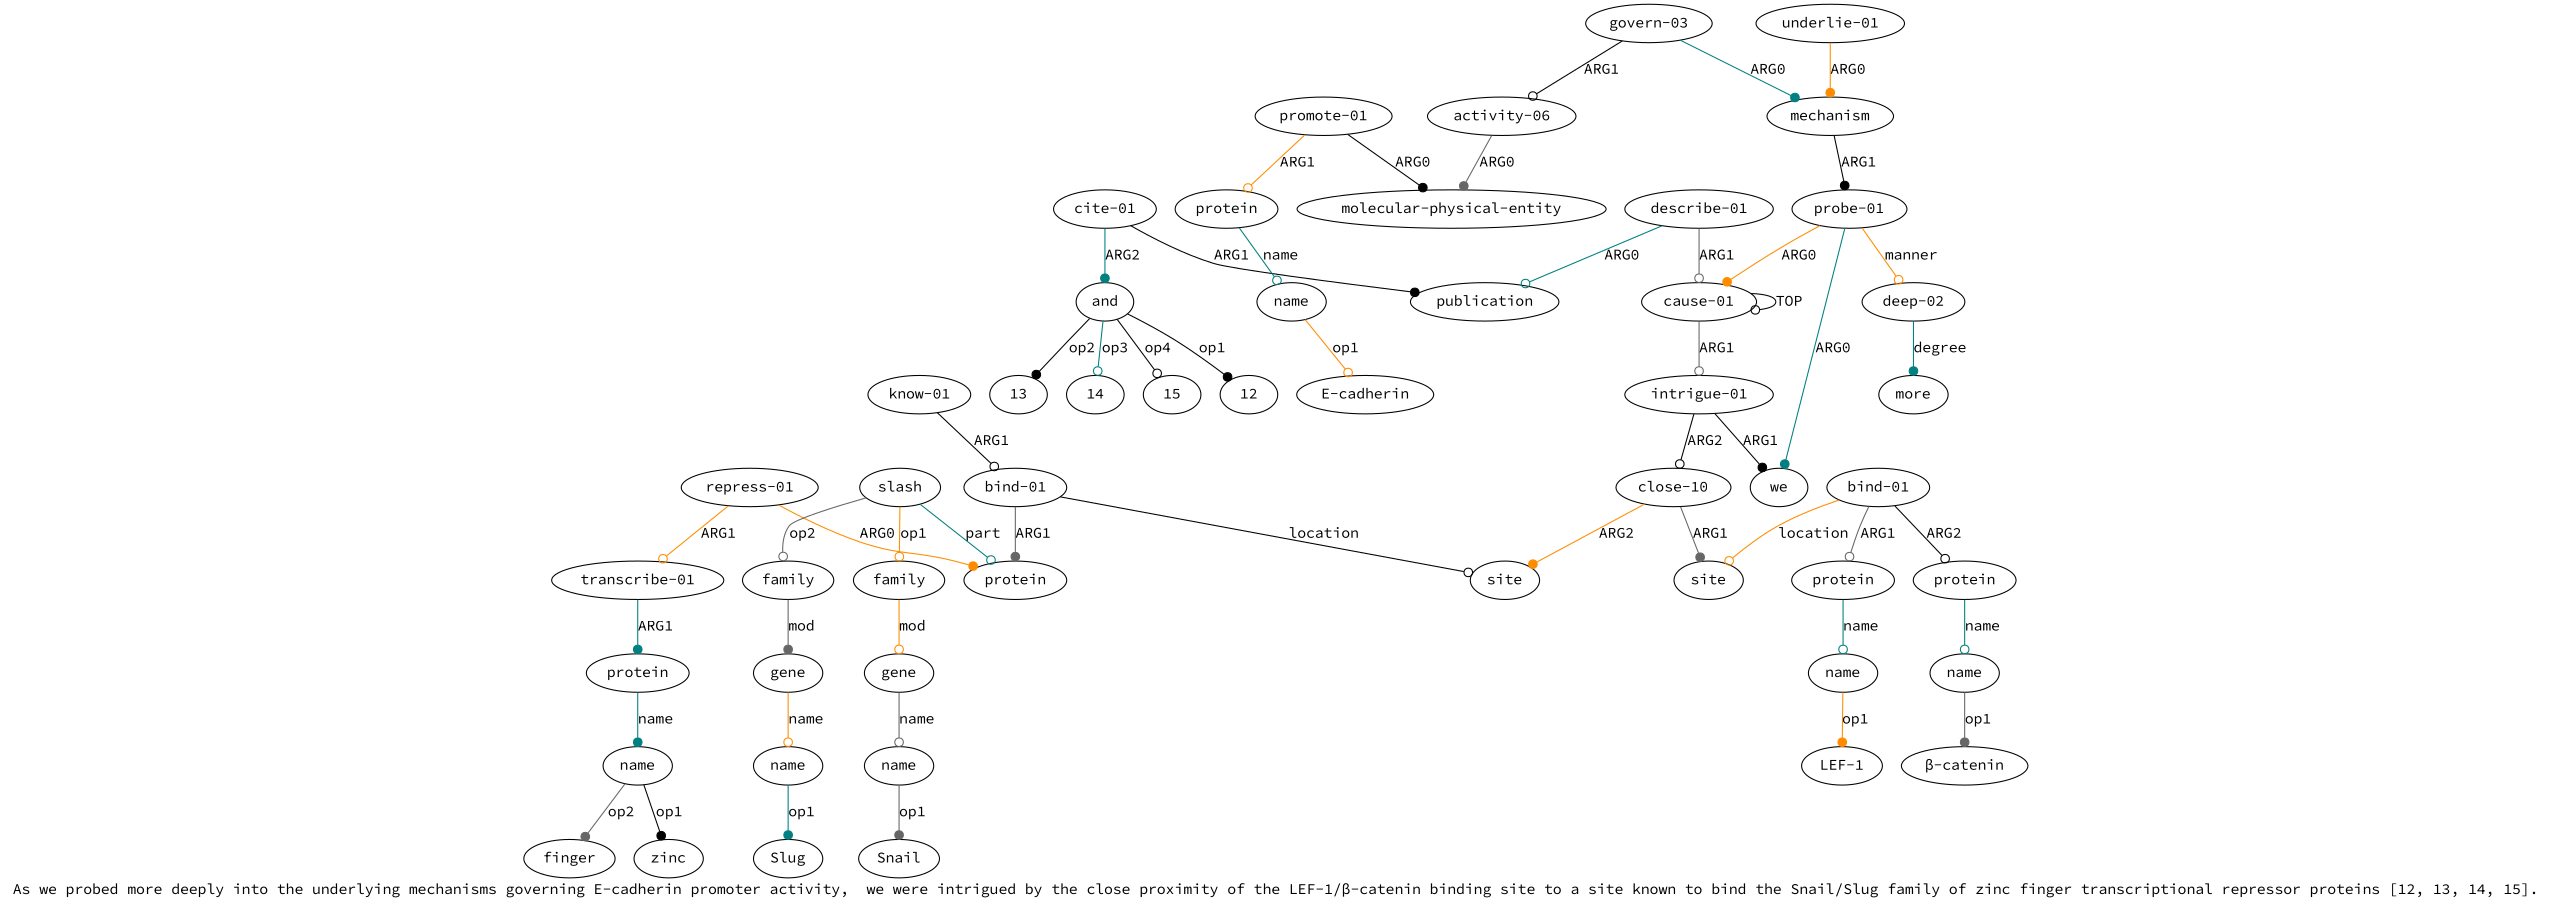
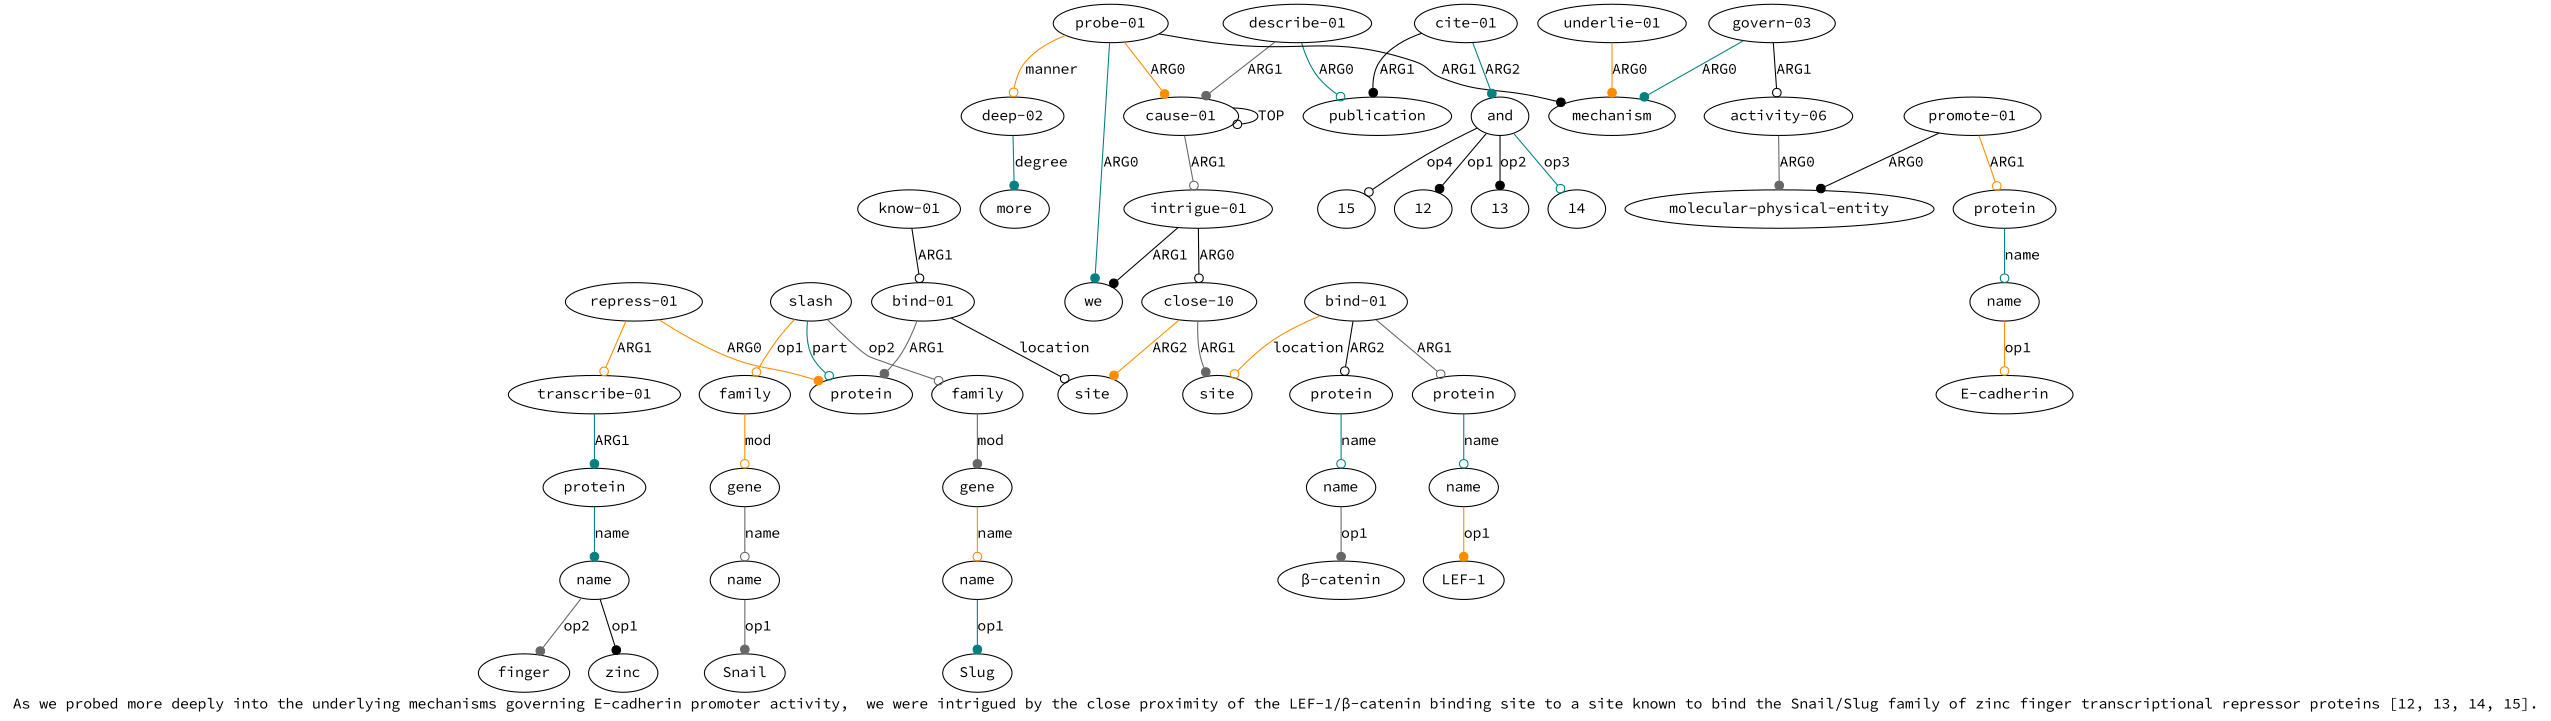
(1839, 158) -> (1362, 49)
(1699, 251) -> (1243, 67)
(1705, 441) -> (1217, 255)
